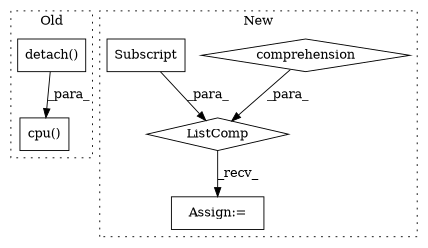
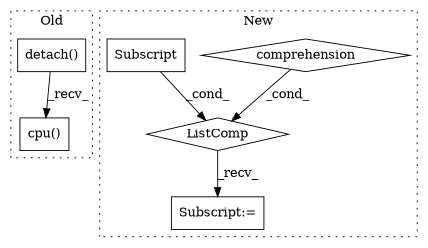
(68, 95) -> (68, 95)
(208, 95) -> (208, 95)
(288, 95) -> (288, 95)
(218, 213) -> (218, 213)
